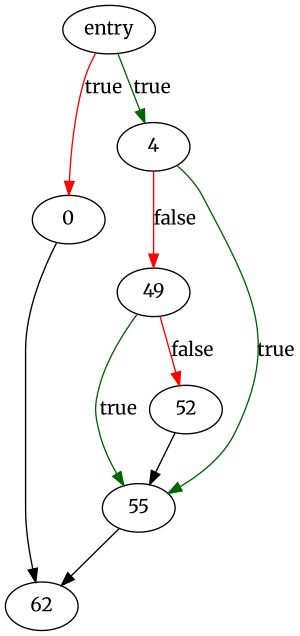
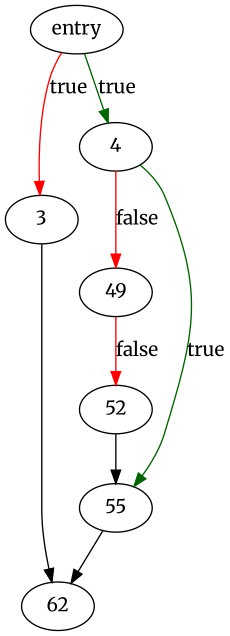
(69, 220) -> (42, 220)
(98, 391) -> none
